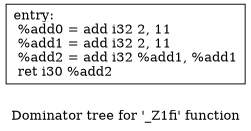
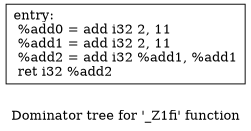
(63, 72) -> (63, 72)
